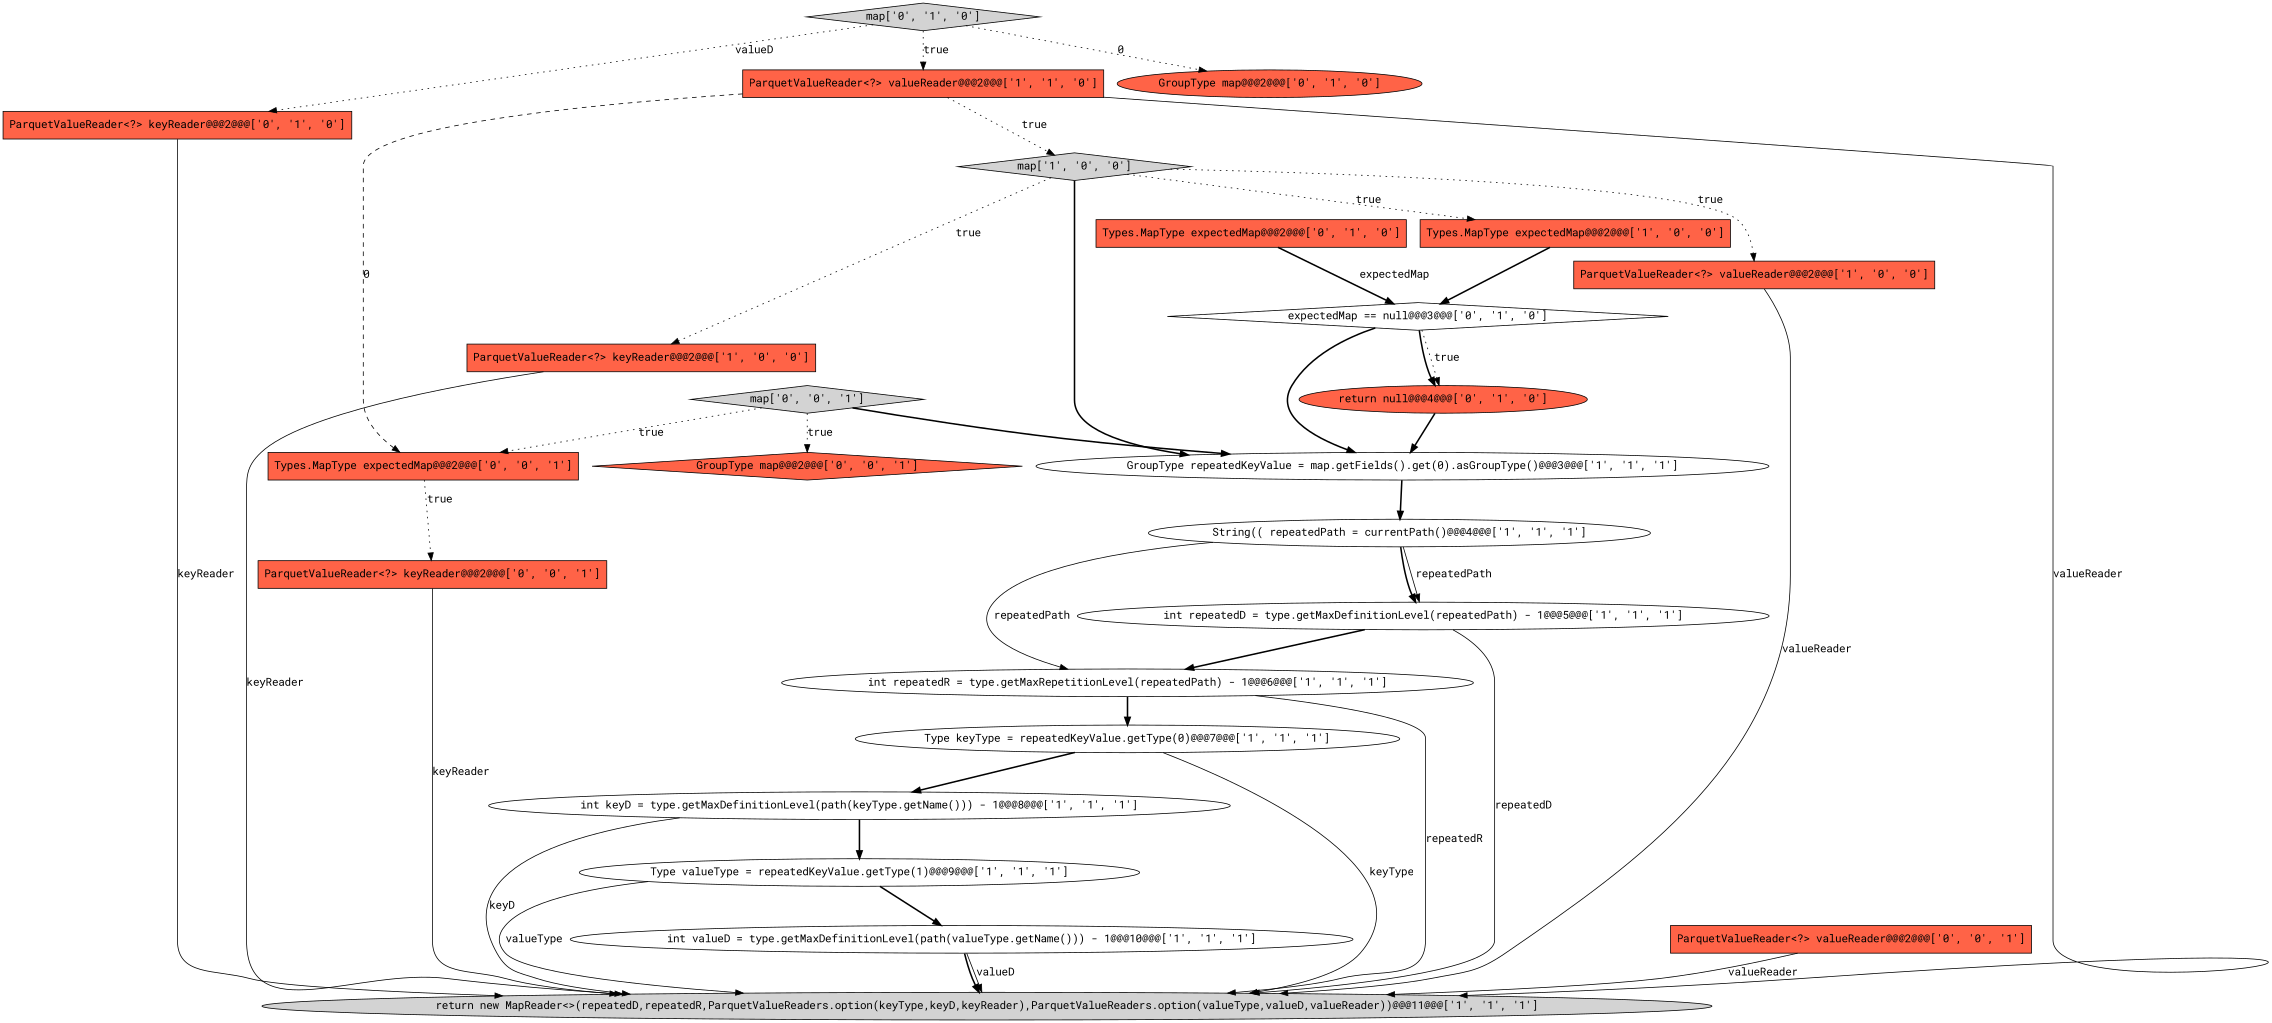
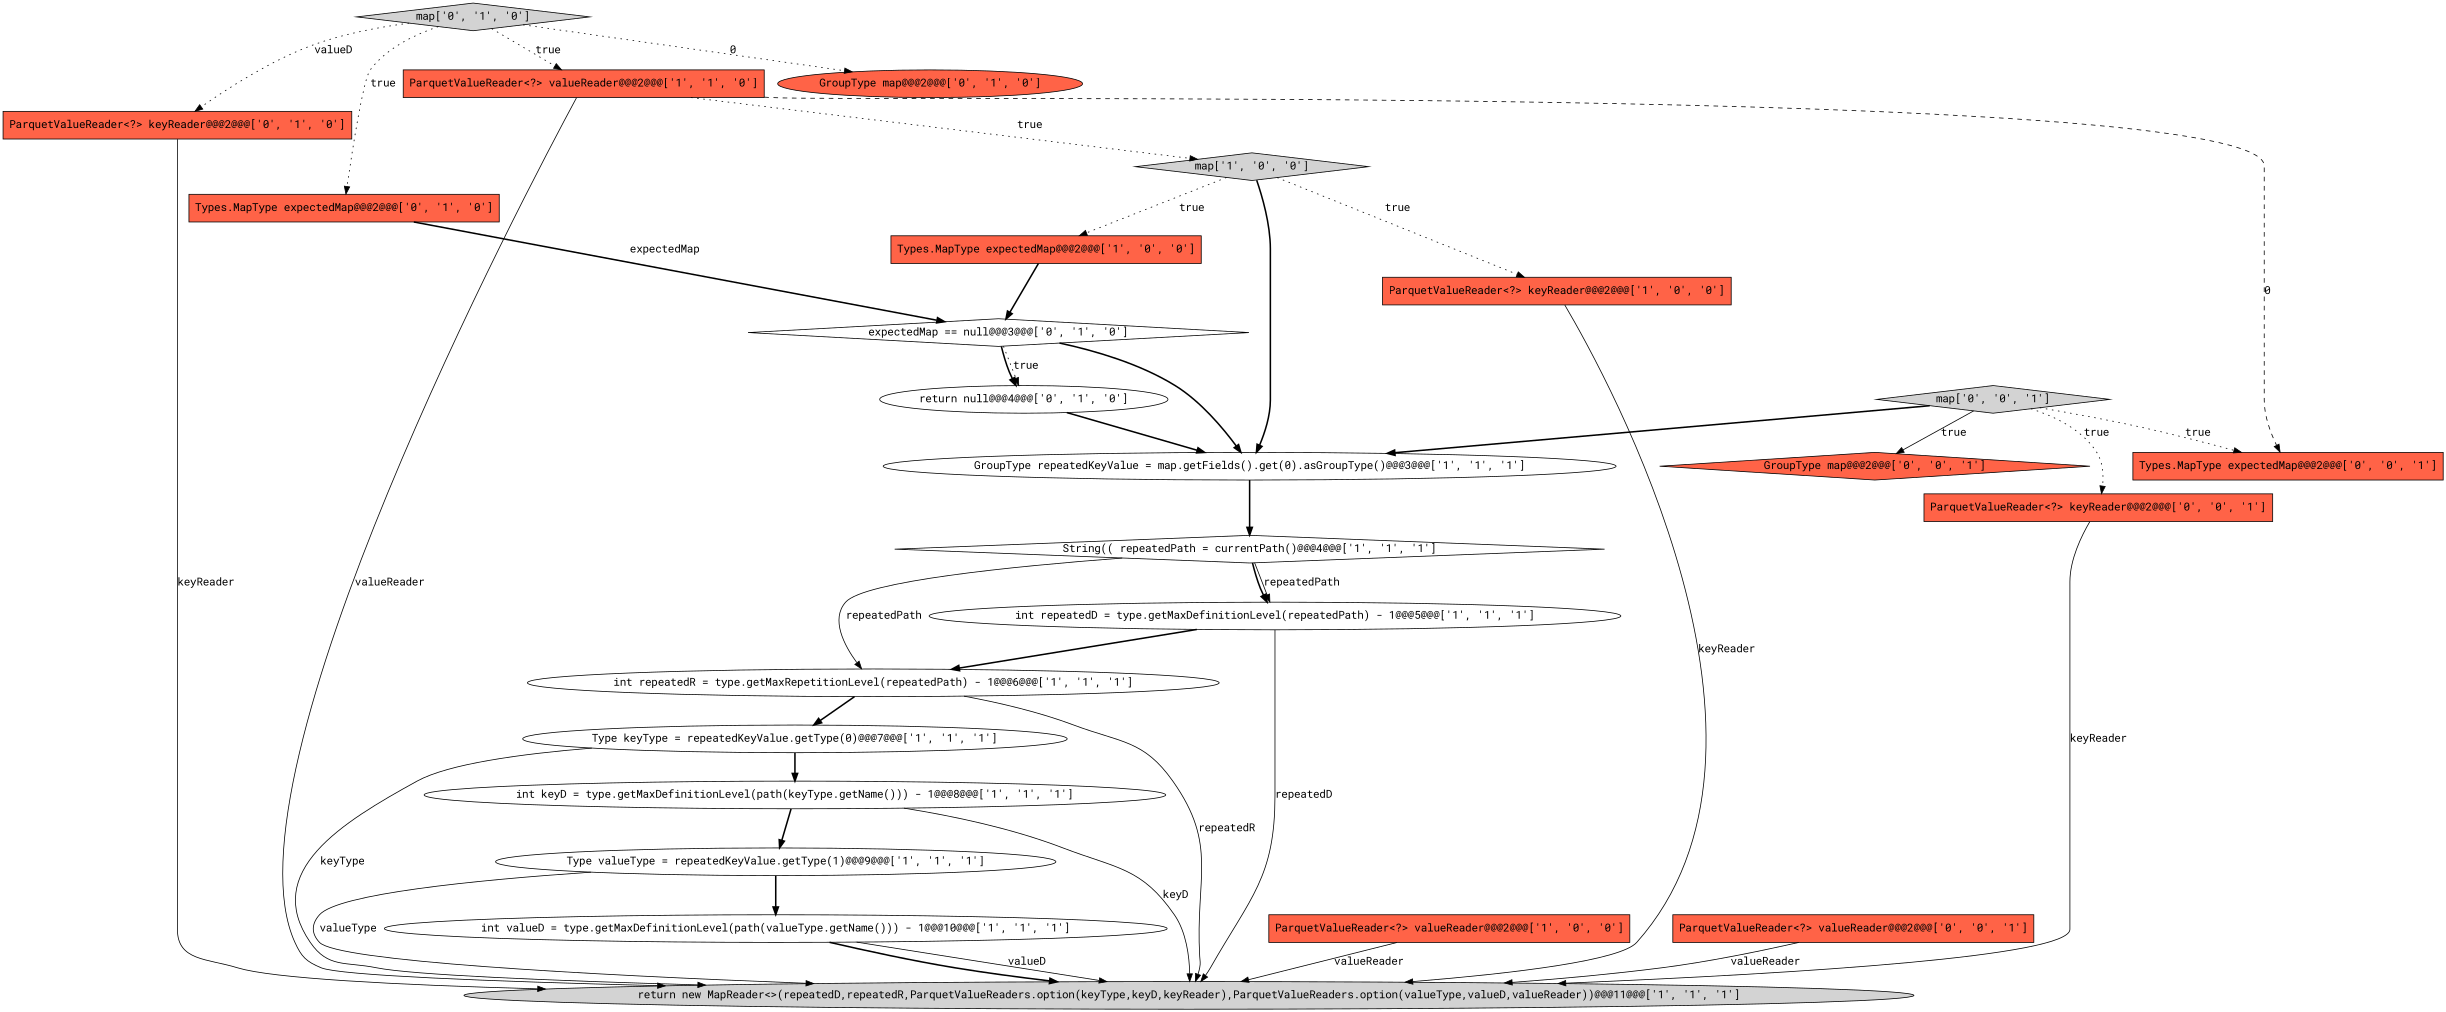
none -> (364, 87)
(1475, 181) -> none
(1443, 399) -> (1024, 399)
(807, 429) -> (1938, 430)
(427, 516) -> (2082, 435)
(1399, 533) -> (1250, 549)
